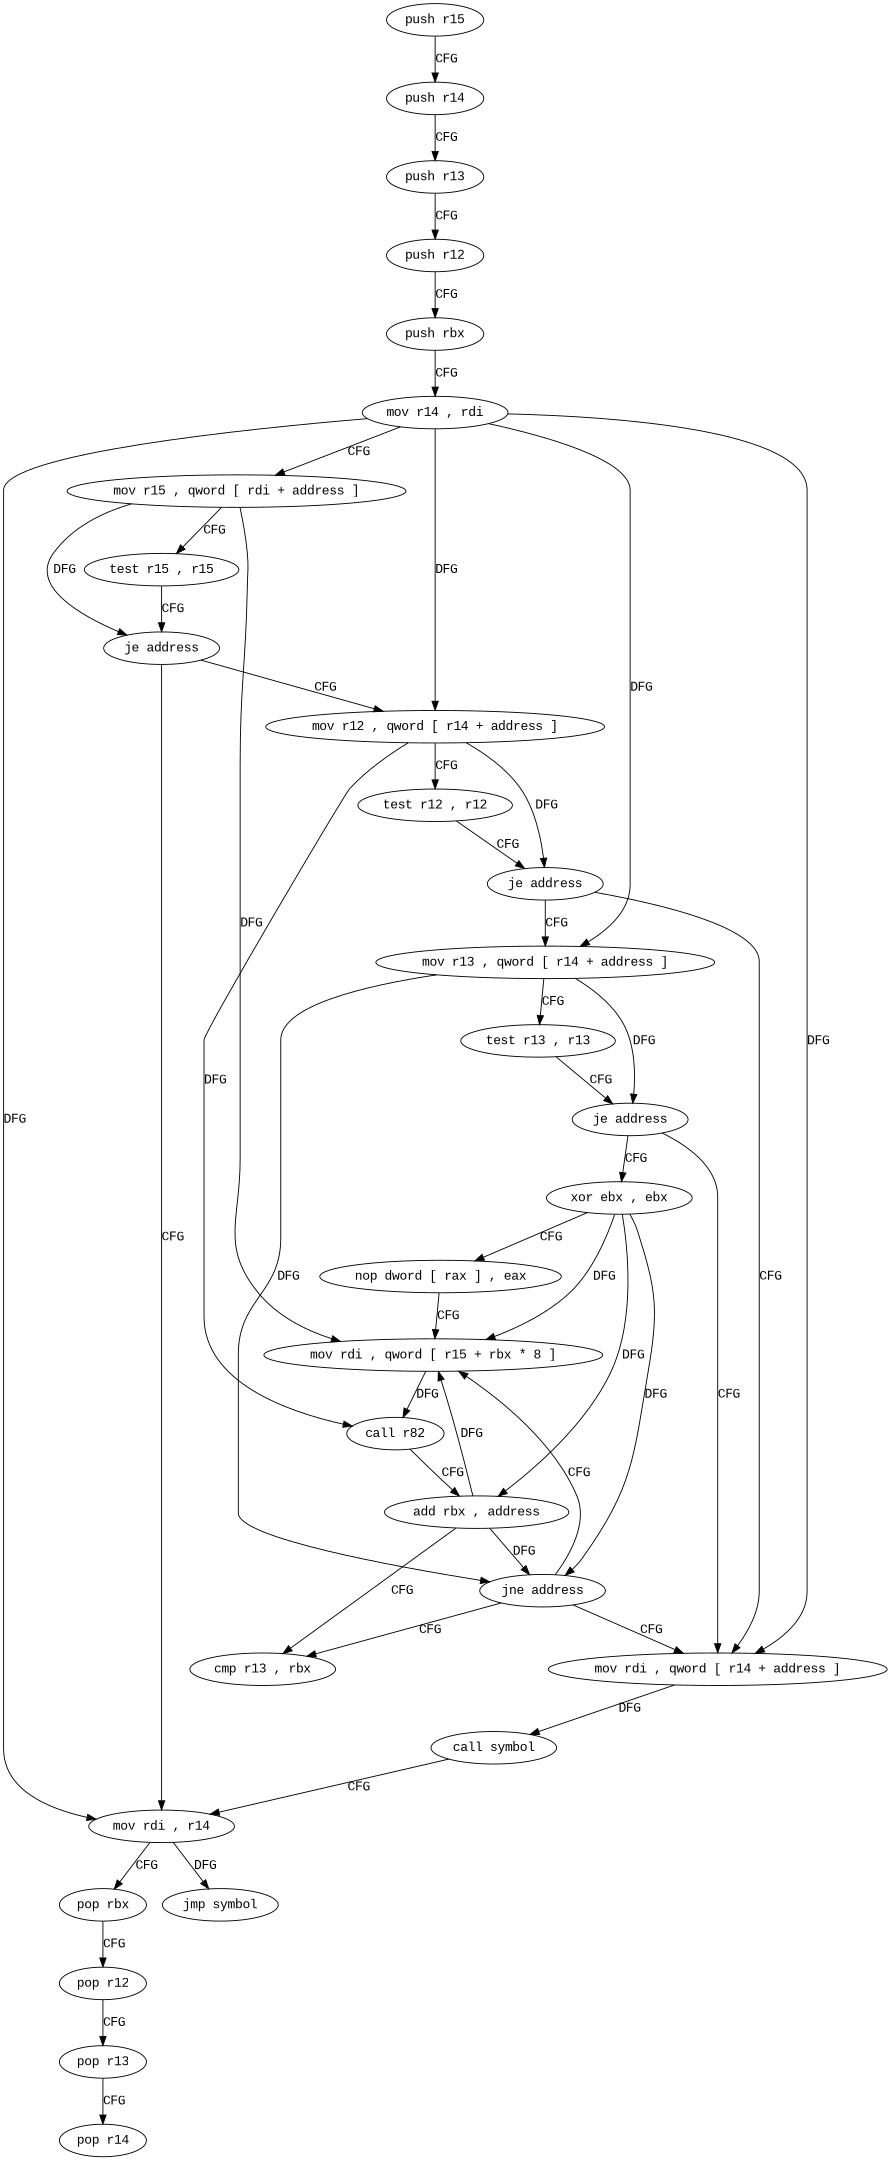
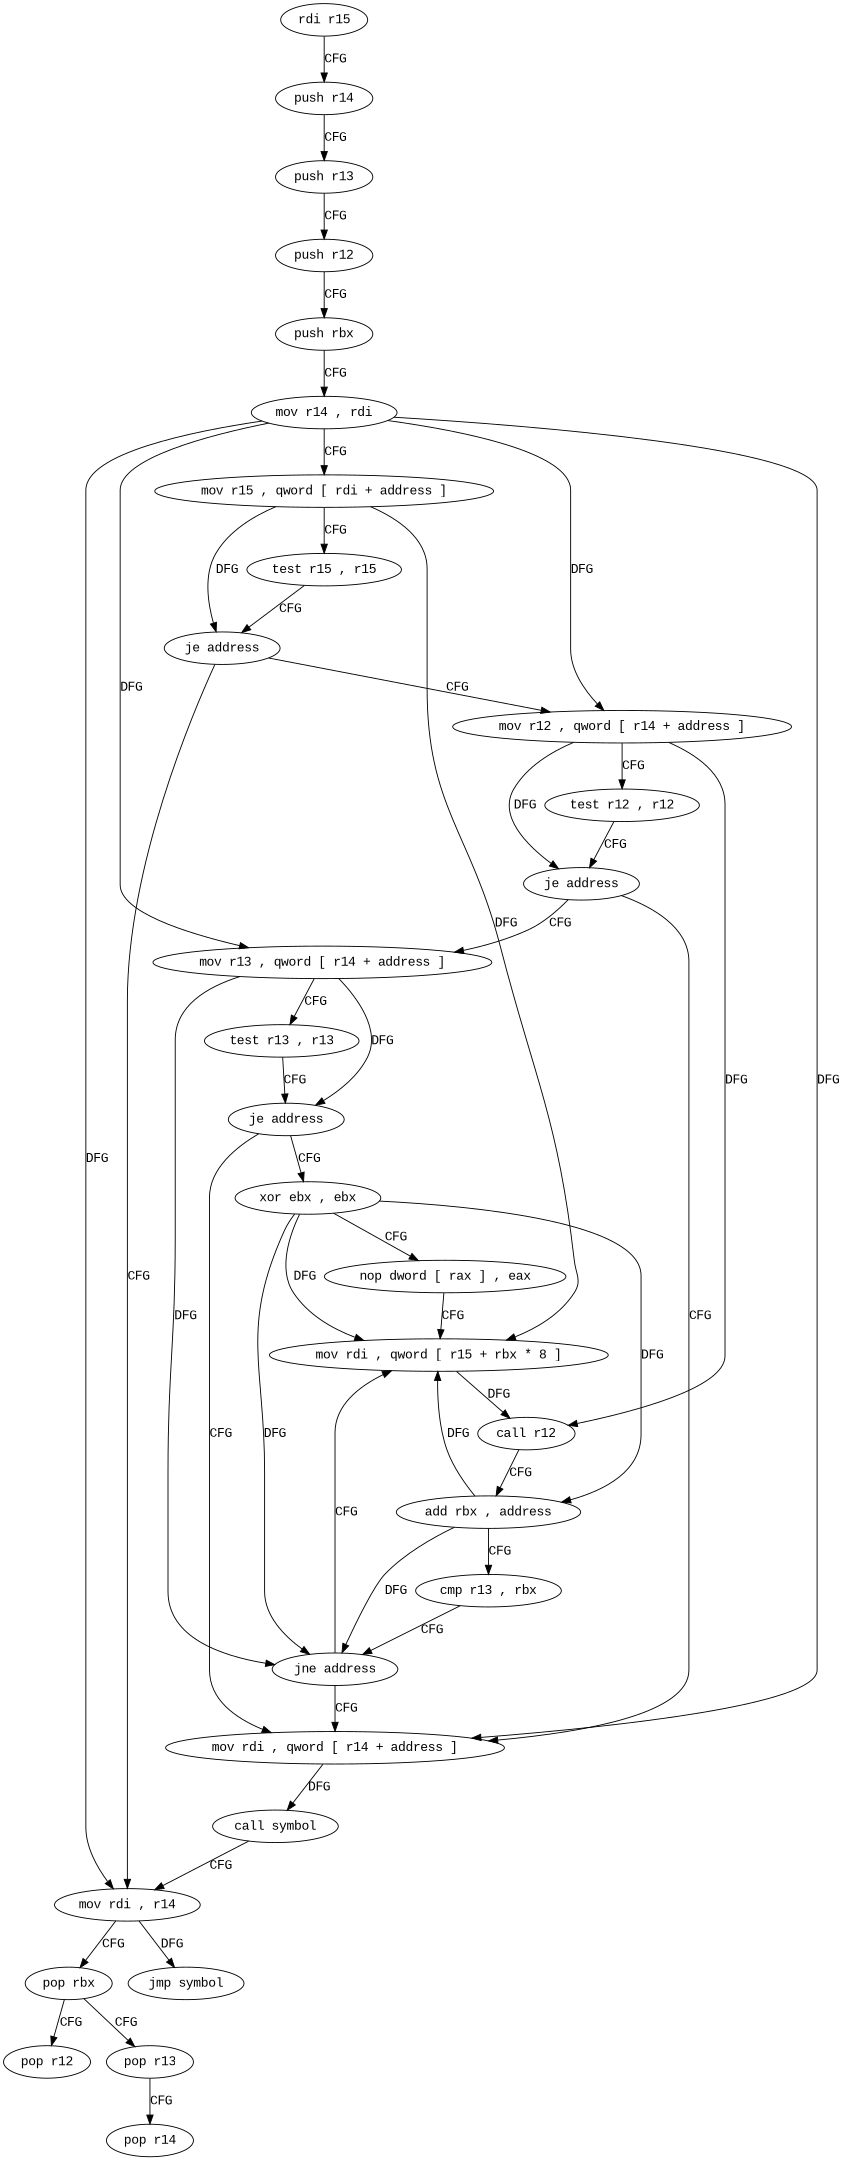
(435, 20) -> (324, 20)
(395, 1434) -> (526, 1434)
(408, 1628) -> (415, 1628)
(103, 2018) -> (106, 2019)
